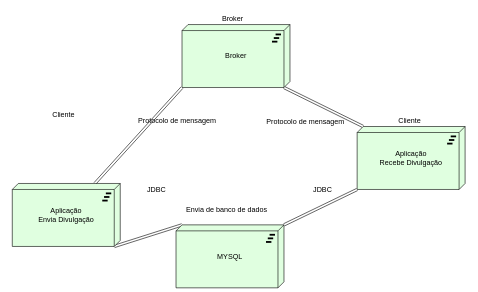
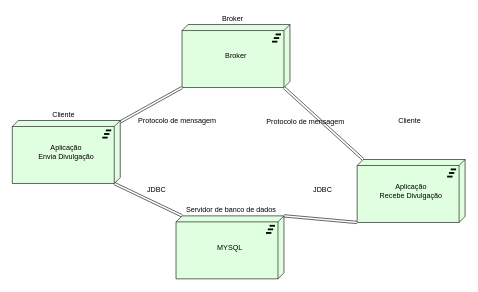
(411, 158) -> (411, 191)
(228, 210) -> (234, 210)
(66, 215) -> (66, 152)
(230, 256) -> (230, 247)
